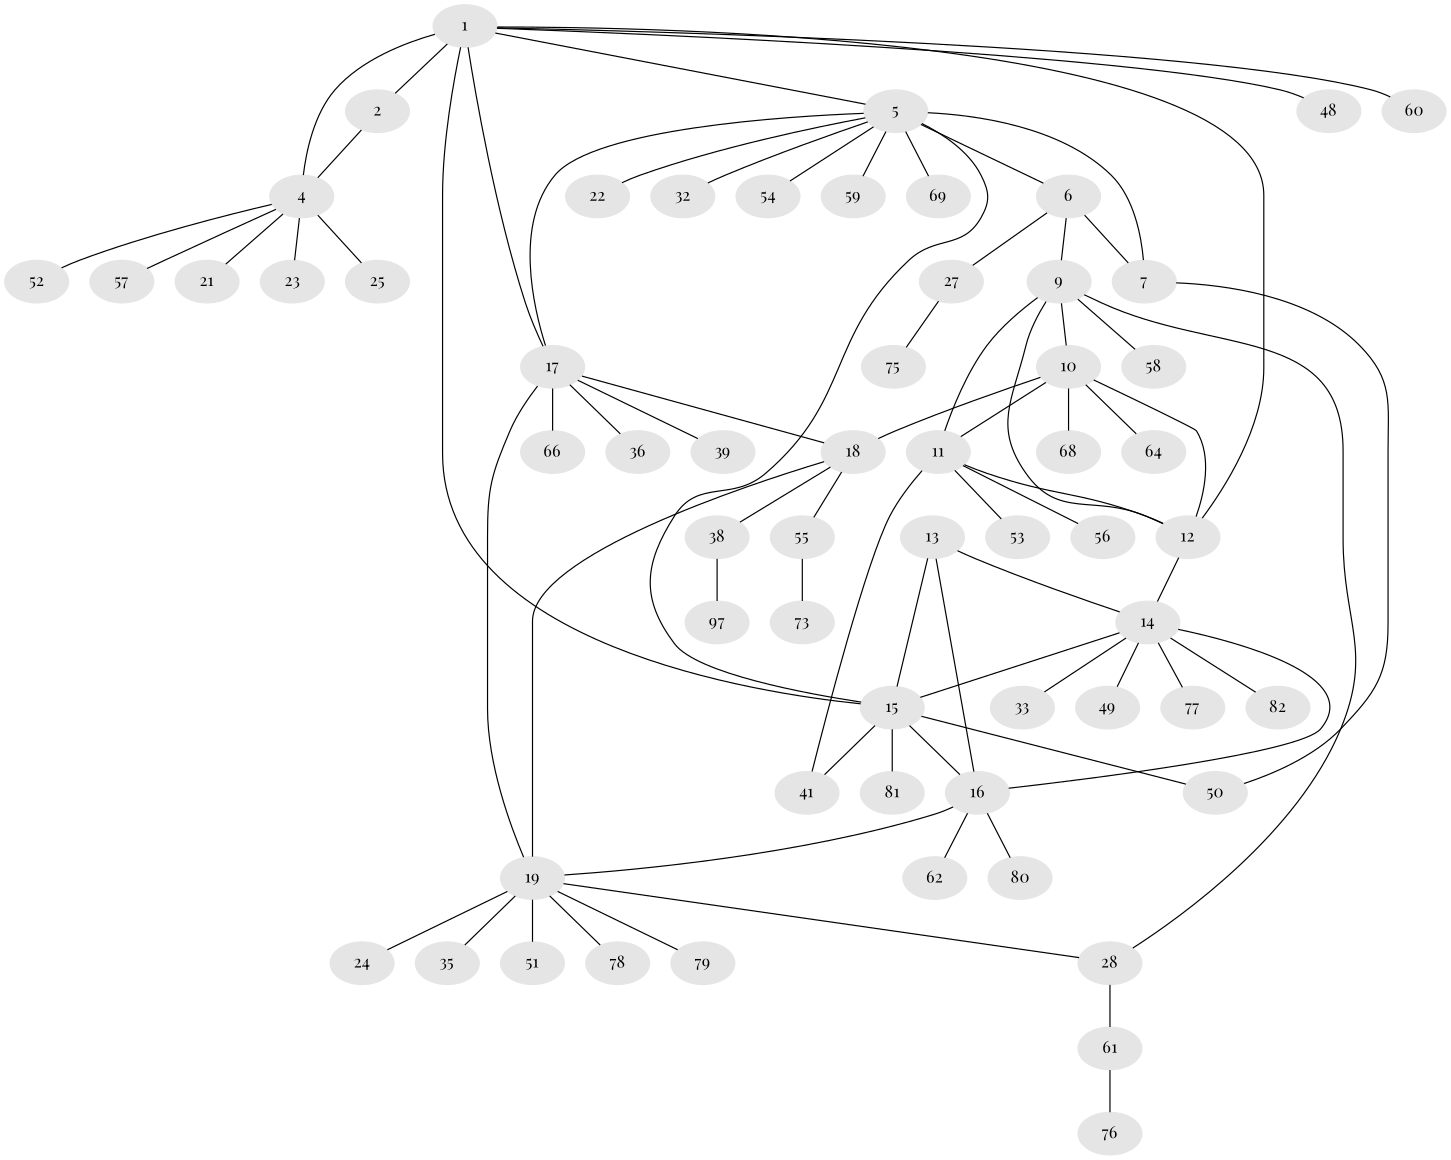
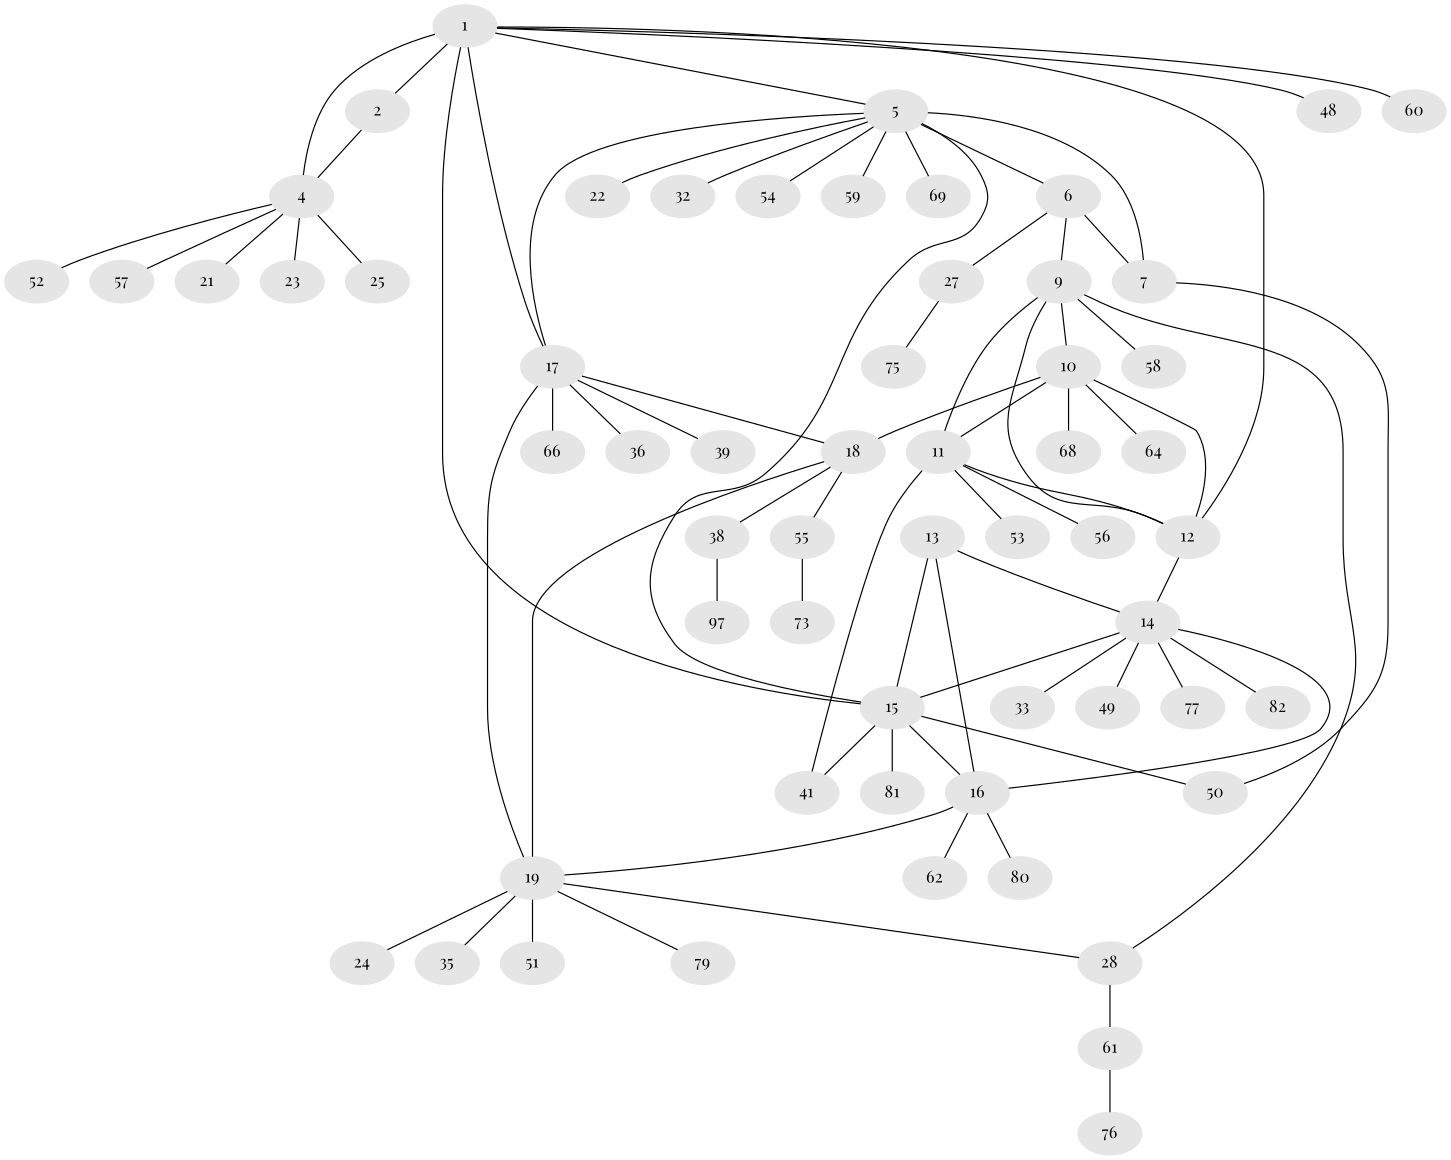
(618, 963) -> none
